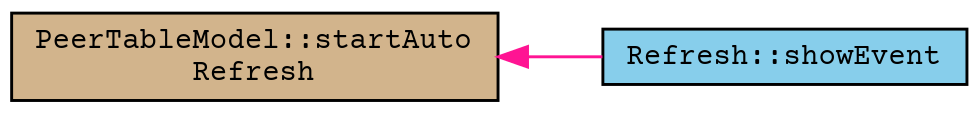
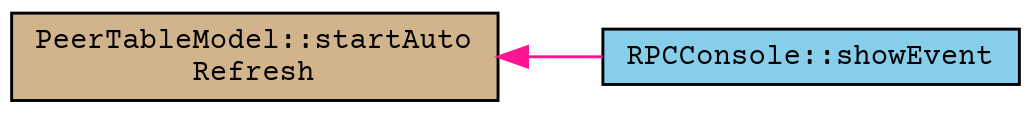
(785, 57) -> (811, 57)
